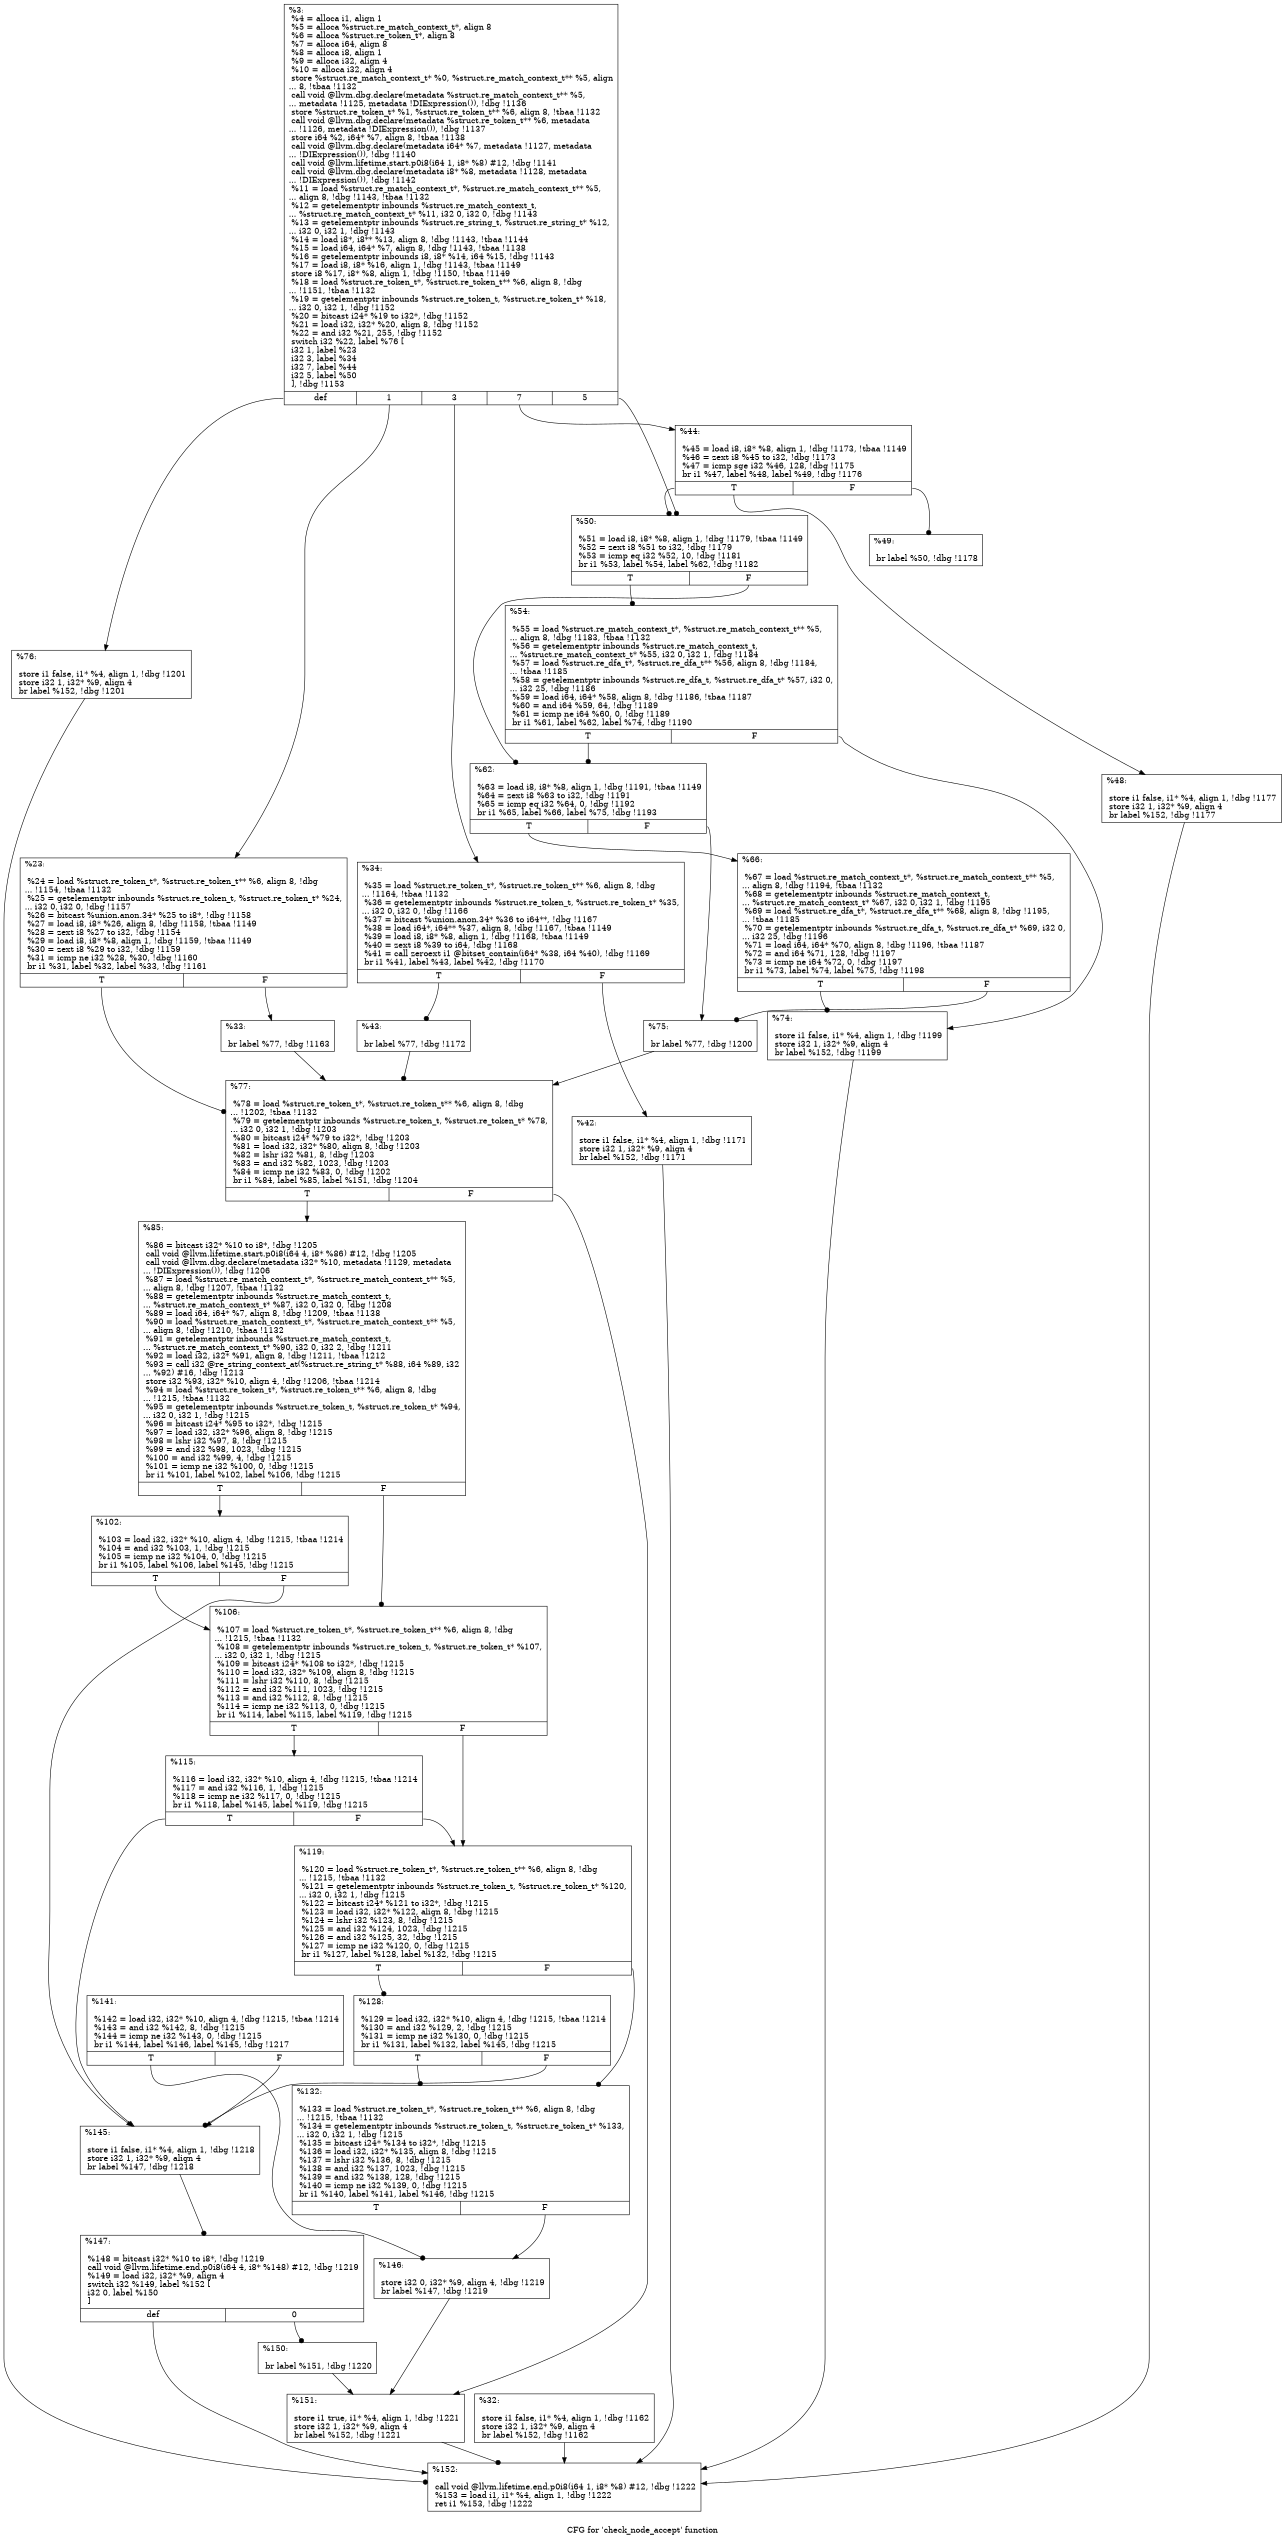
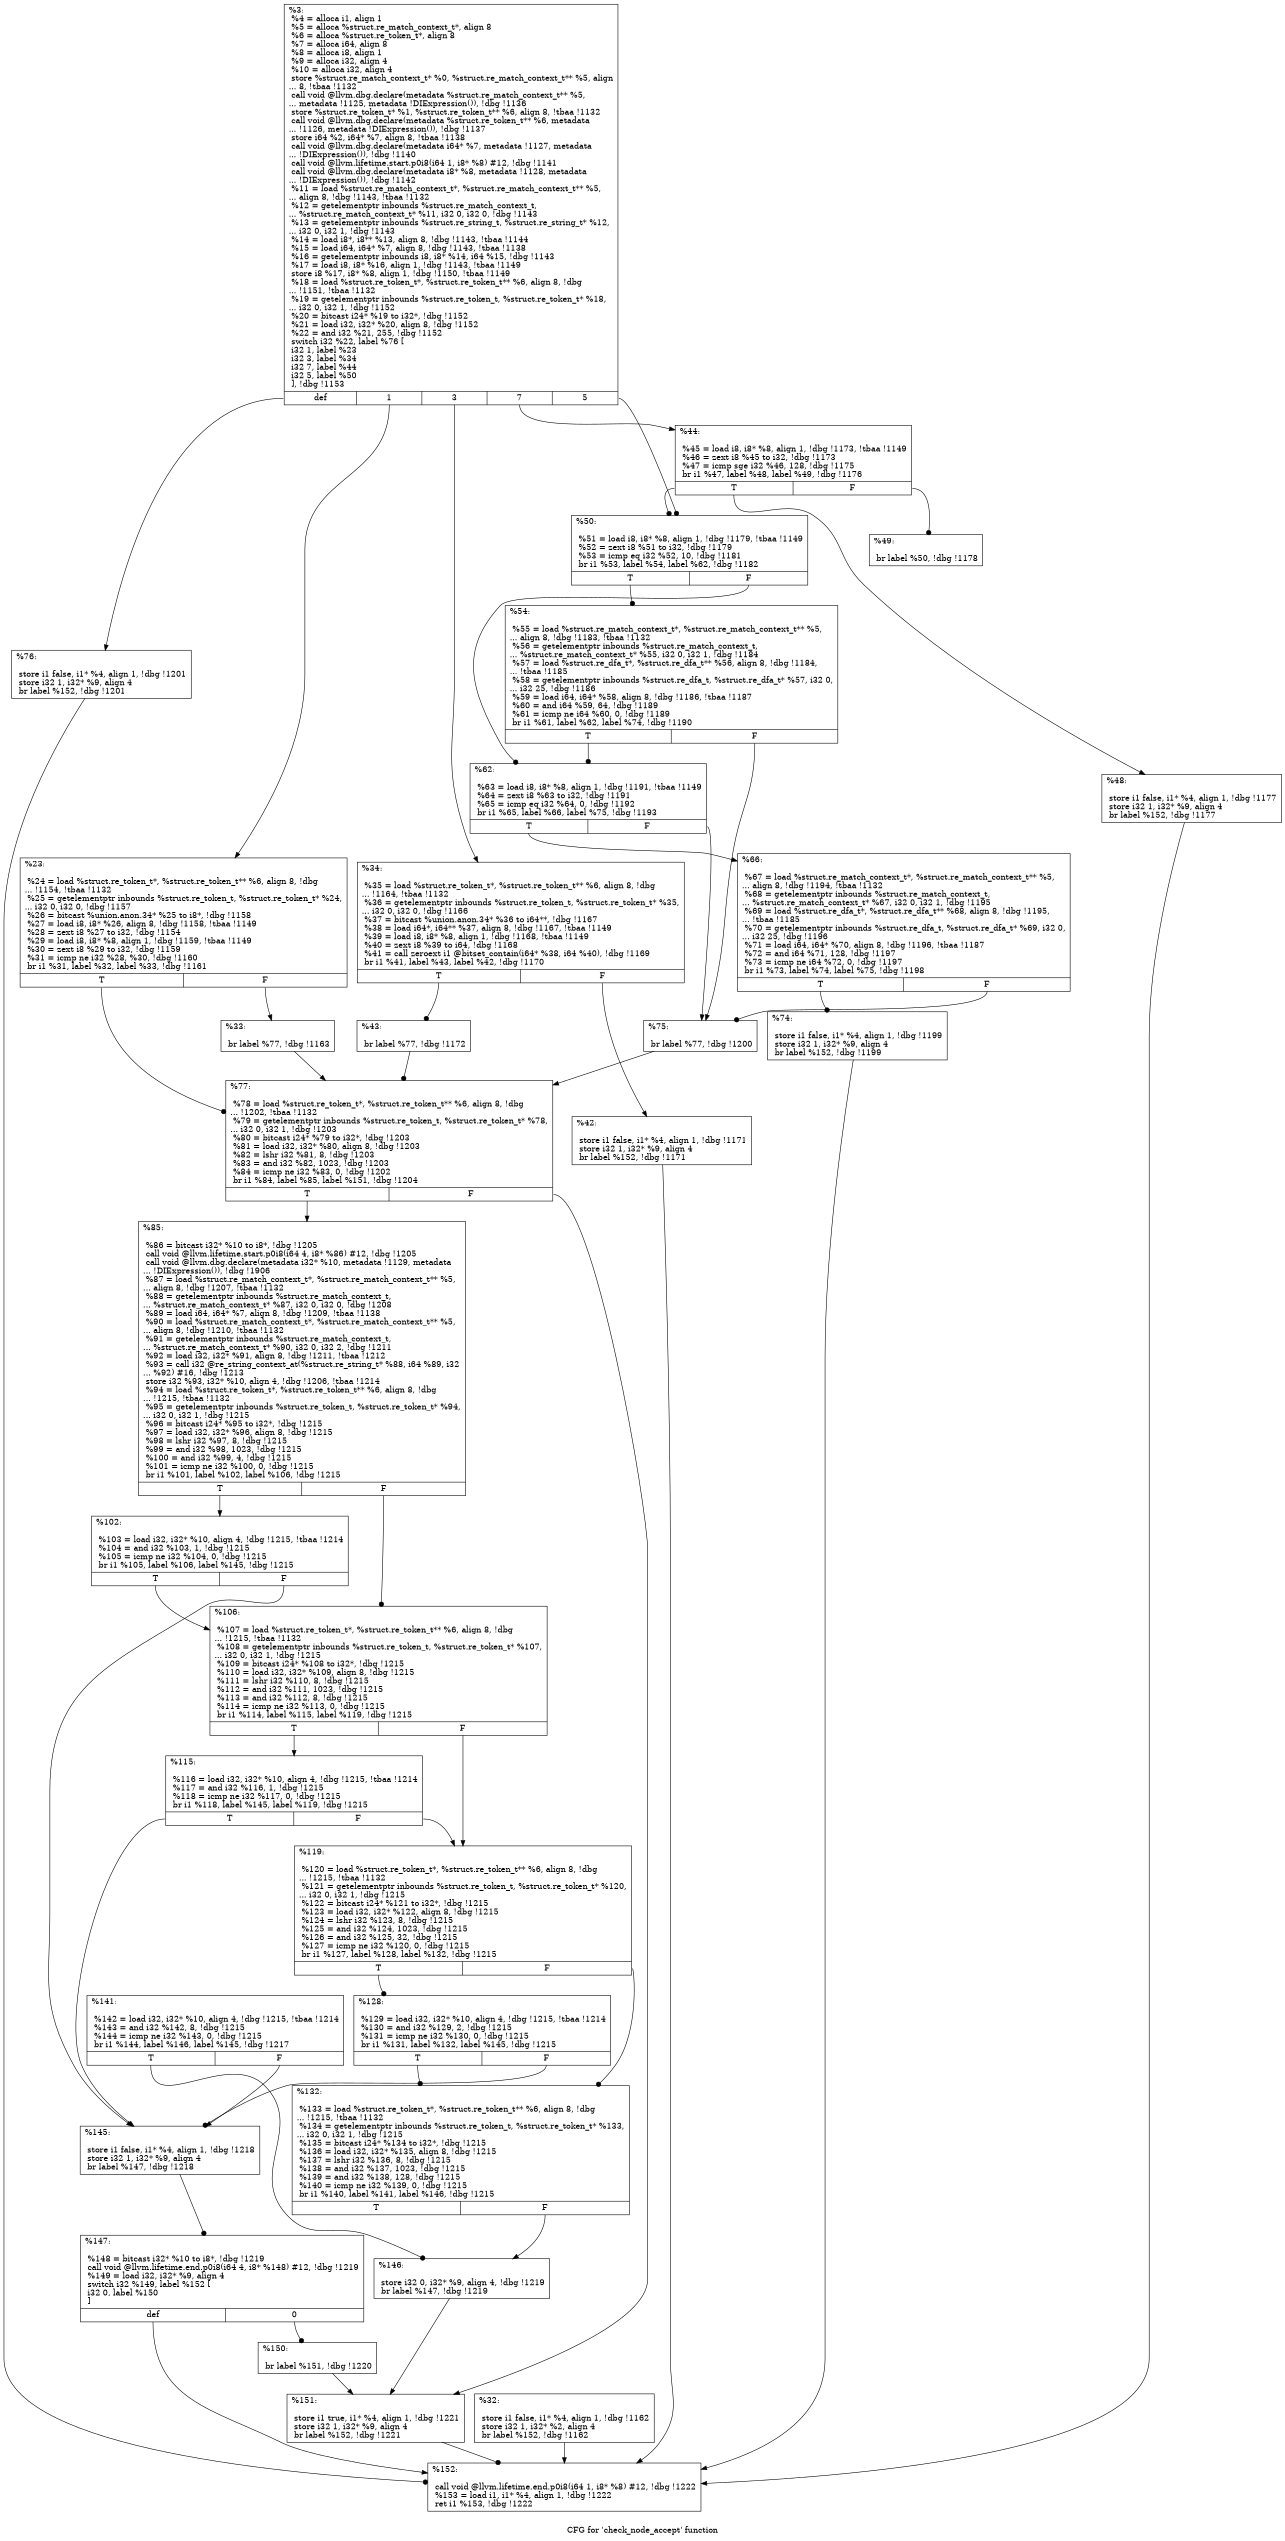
(1077, 857) -> (729, 879)
(207, 1271) -> (207, 1271)
(537, 2427) -> (537, 2427)
